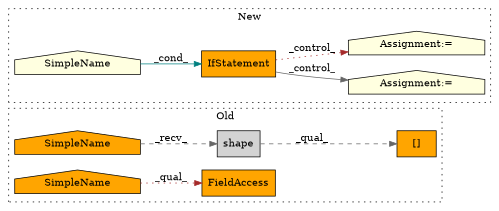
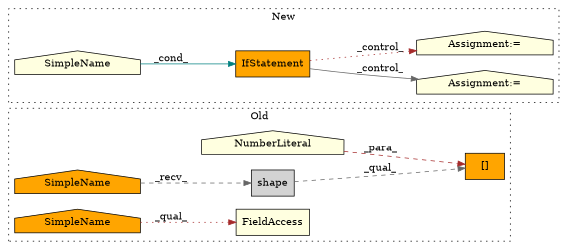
none -> (273, 144)
(239, 183) -> (273, 222)
